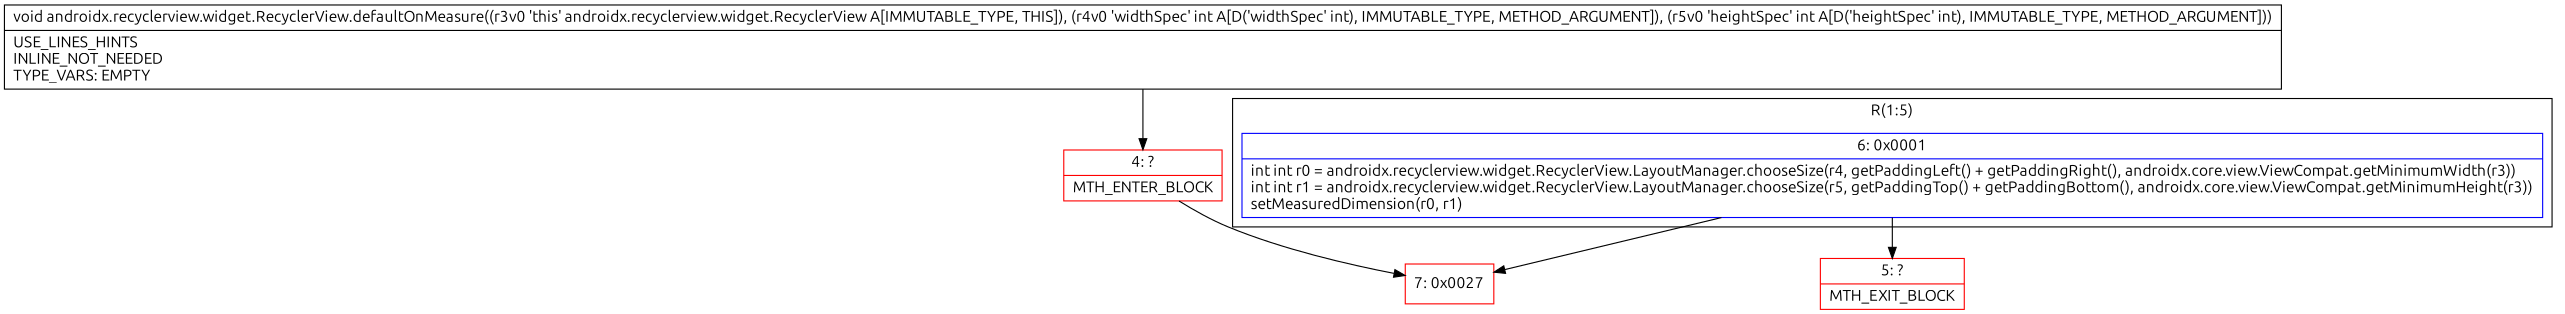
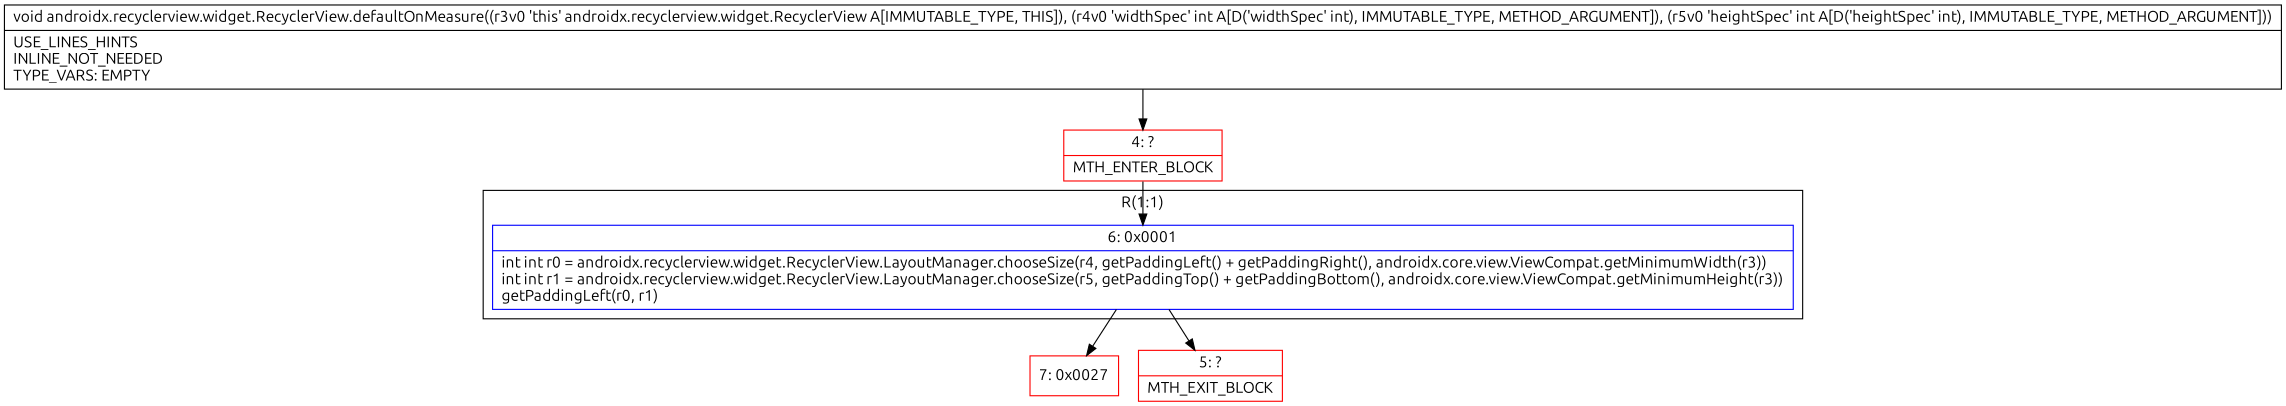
(1892, 111) -> (1143, 203)
(1357, 204) -> (580, 296)
(1283, 246) -> (1143, 198)
